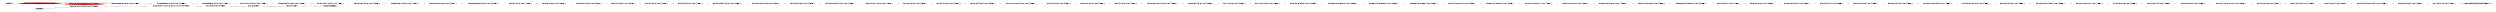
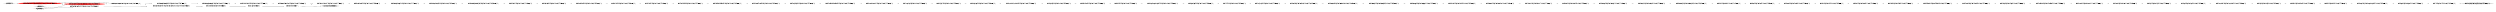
none -> (40, 6)
